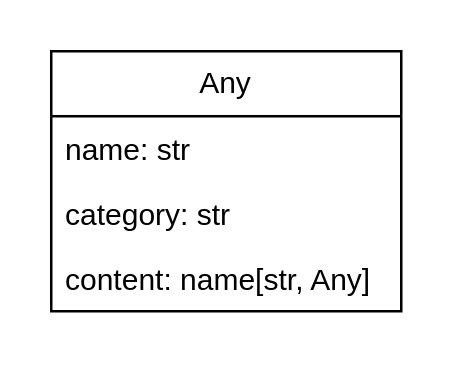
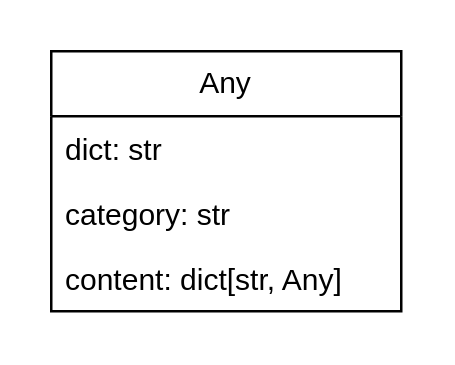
(134, 152) -> (130, 152)
(229, 300) -> (229, 300)
